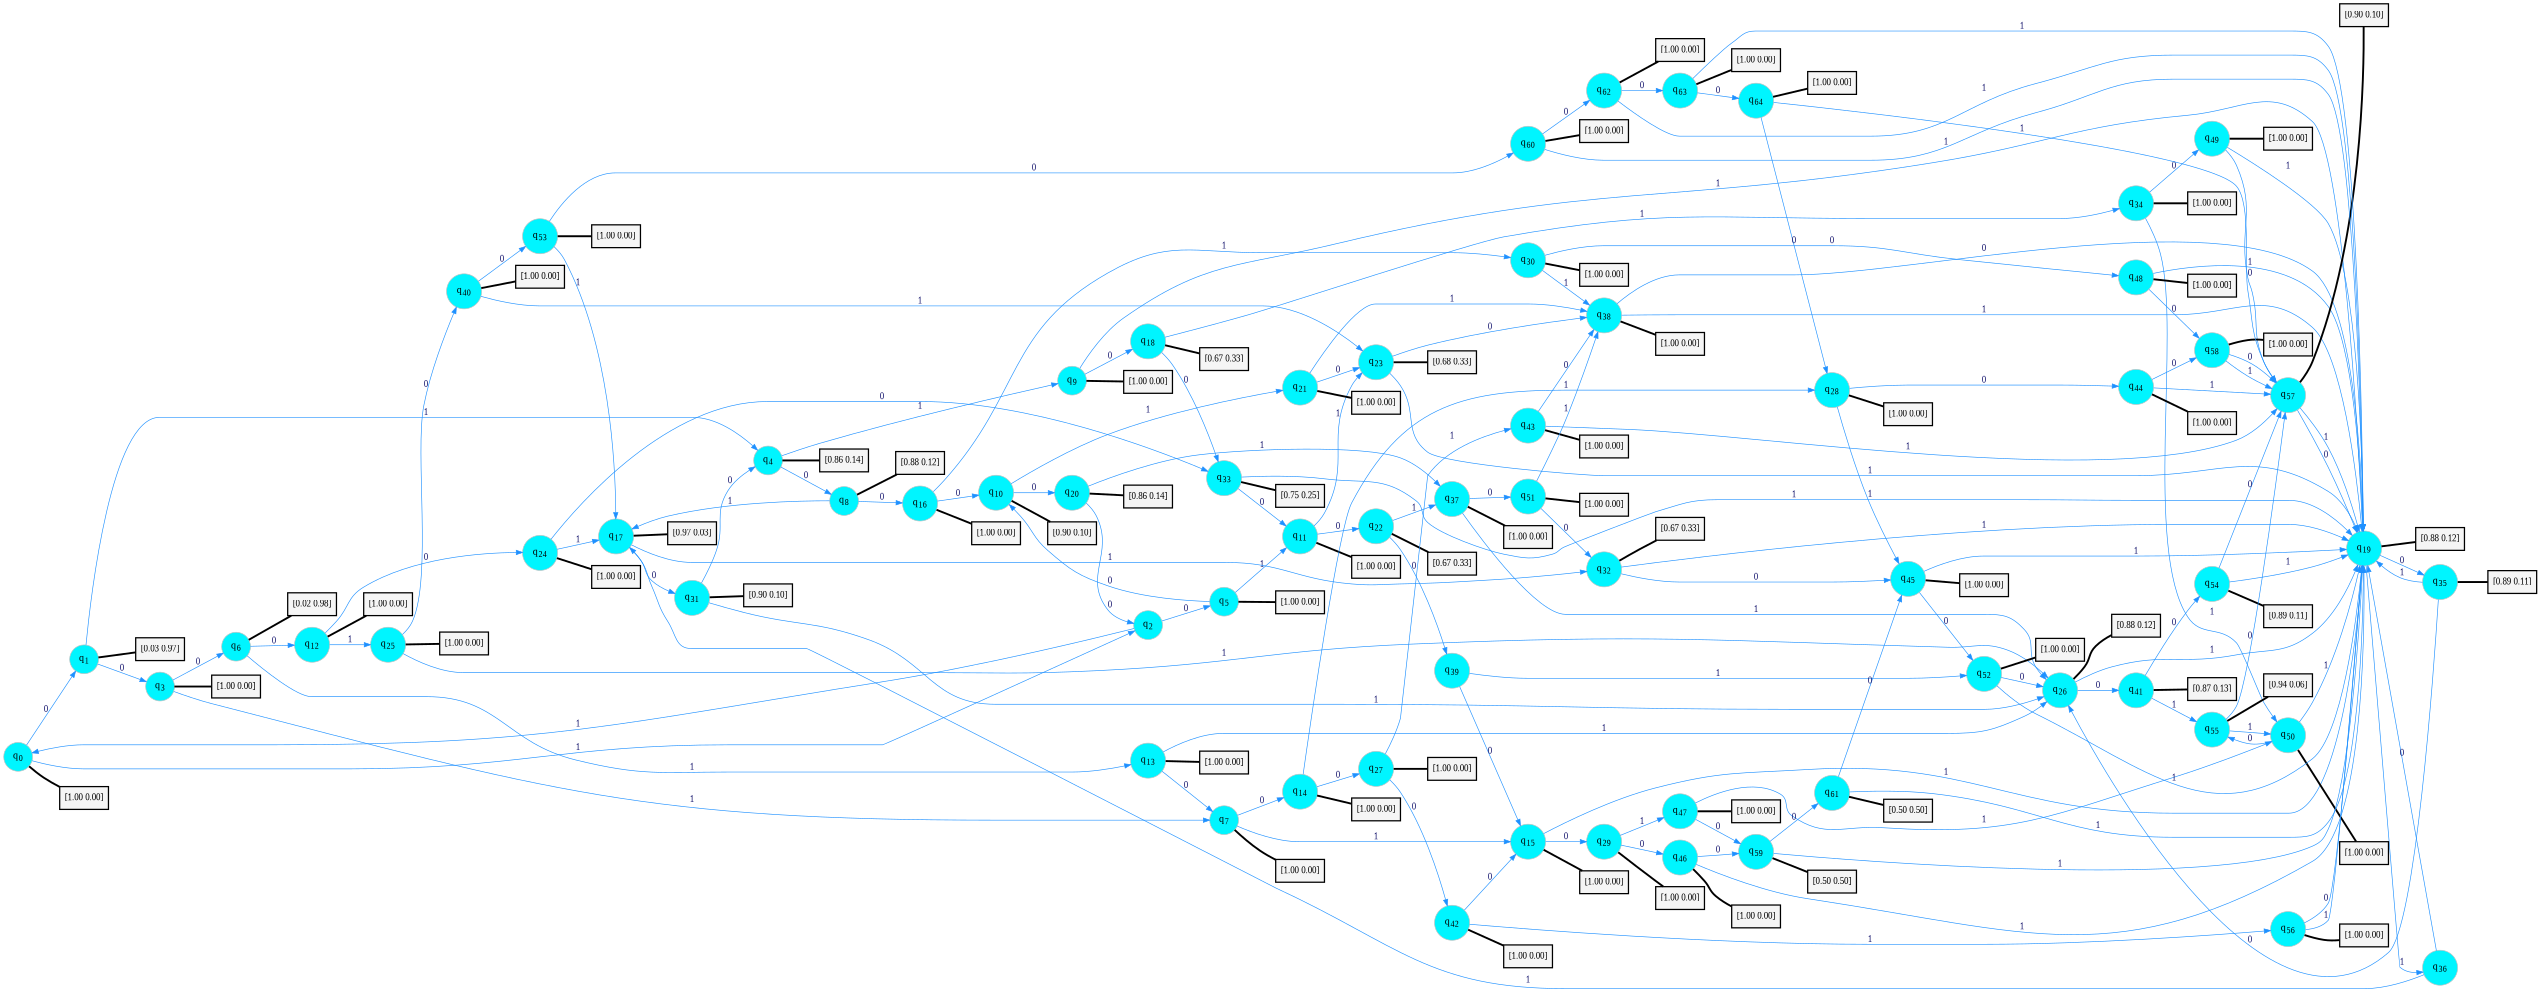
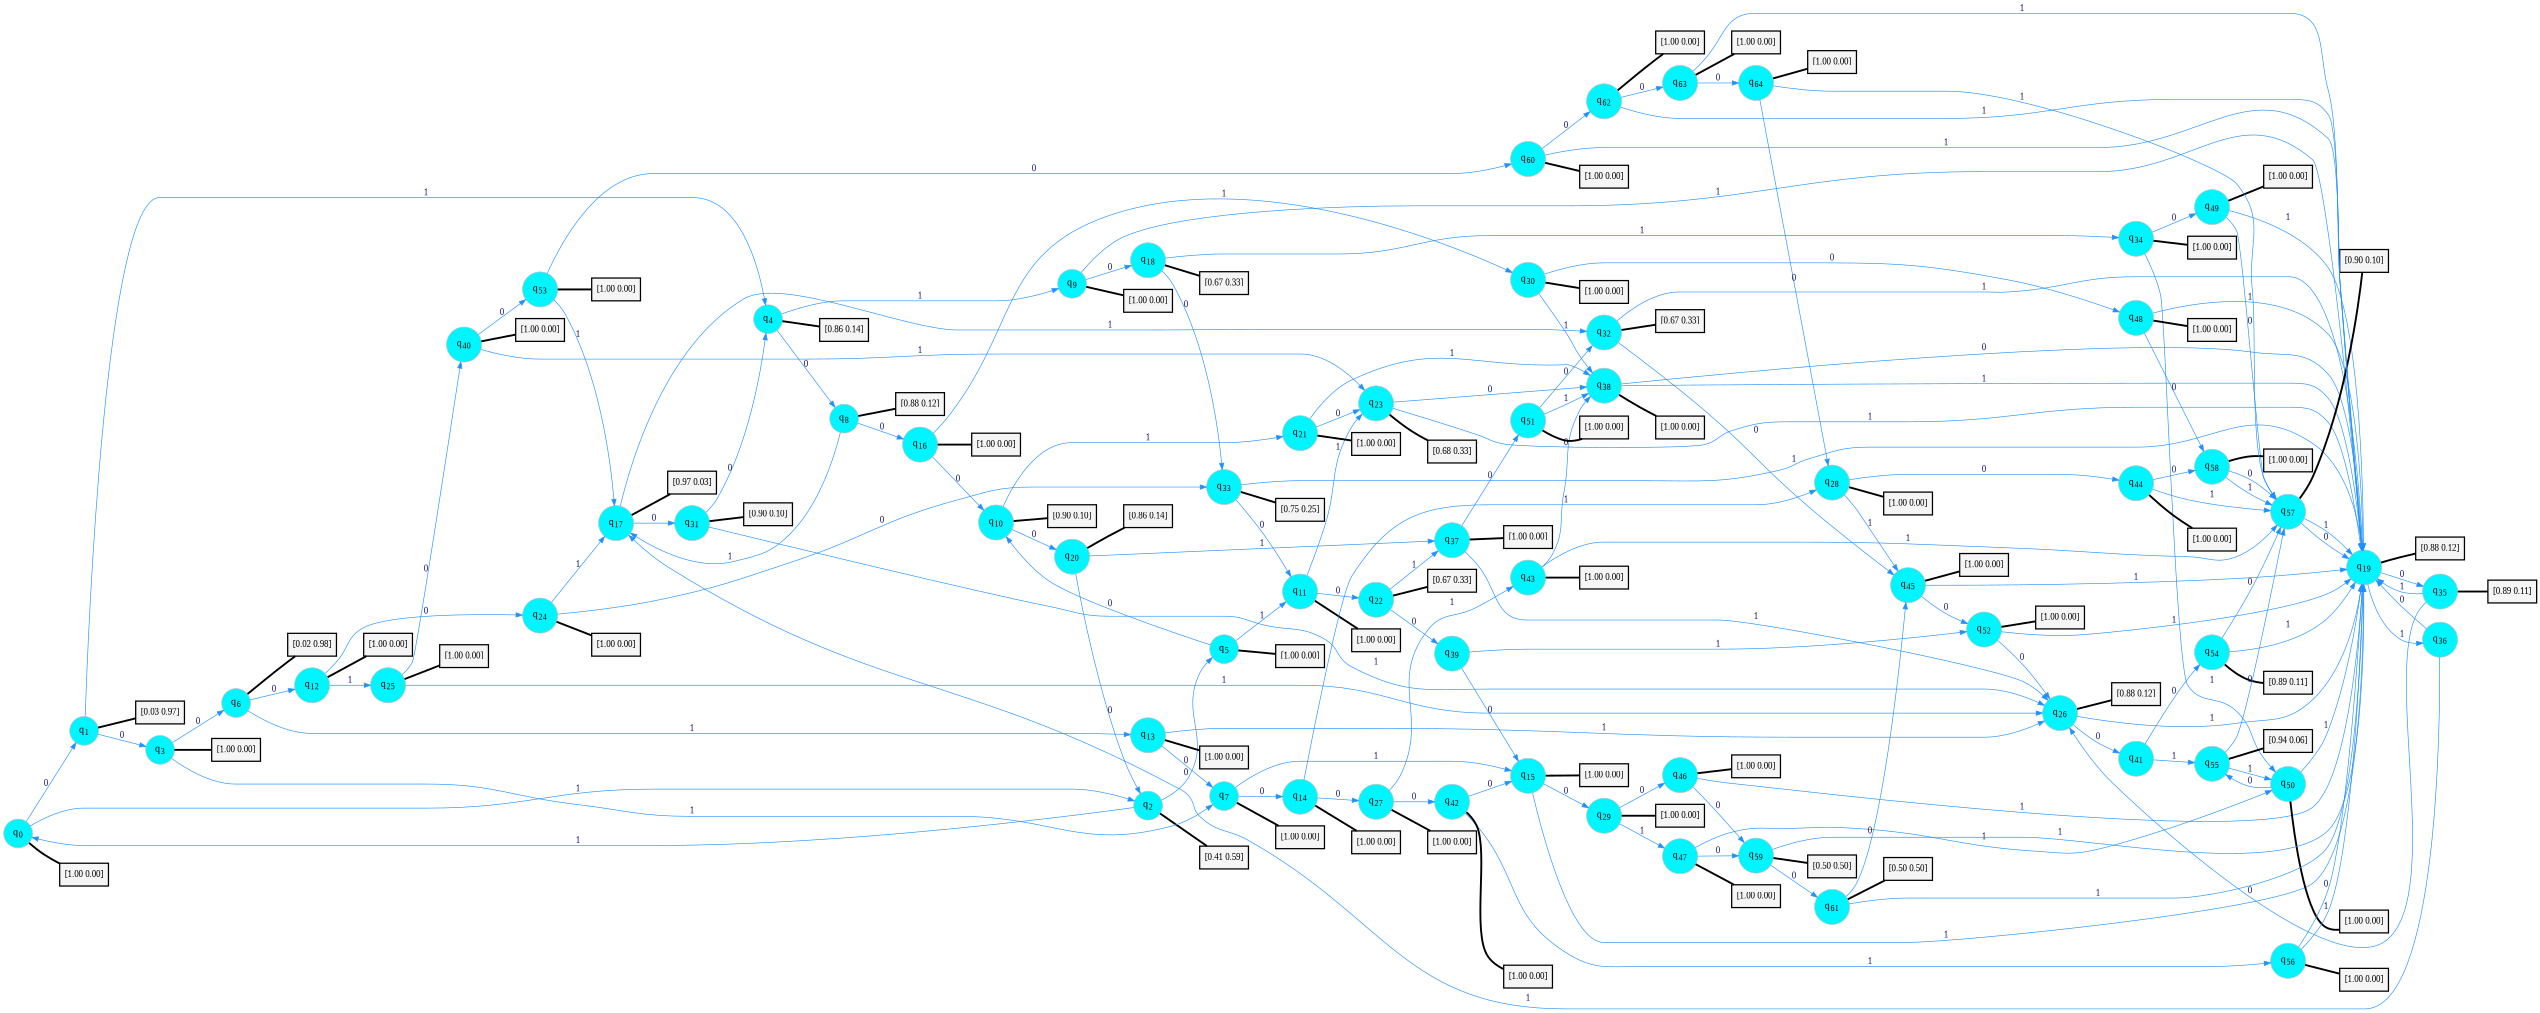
(2212, 689) -> none
none -> (1224, 858)
